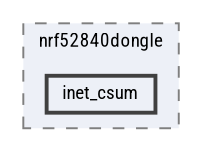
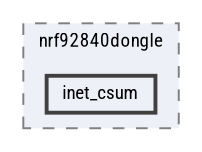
(101, 42) -> (101, 42)
